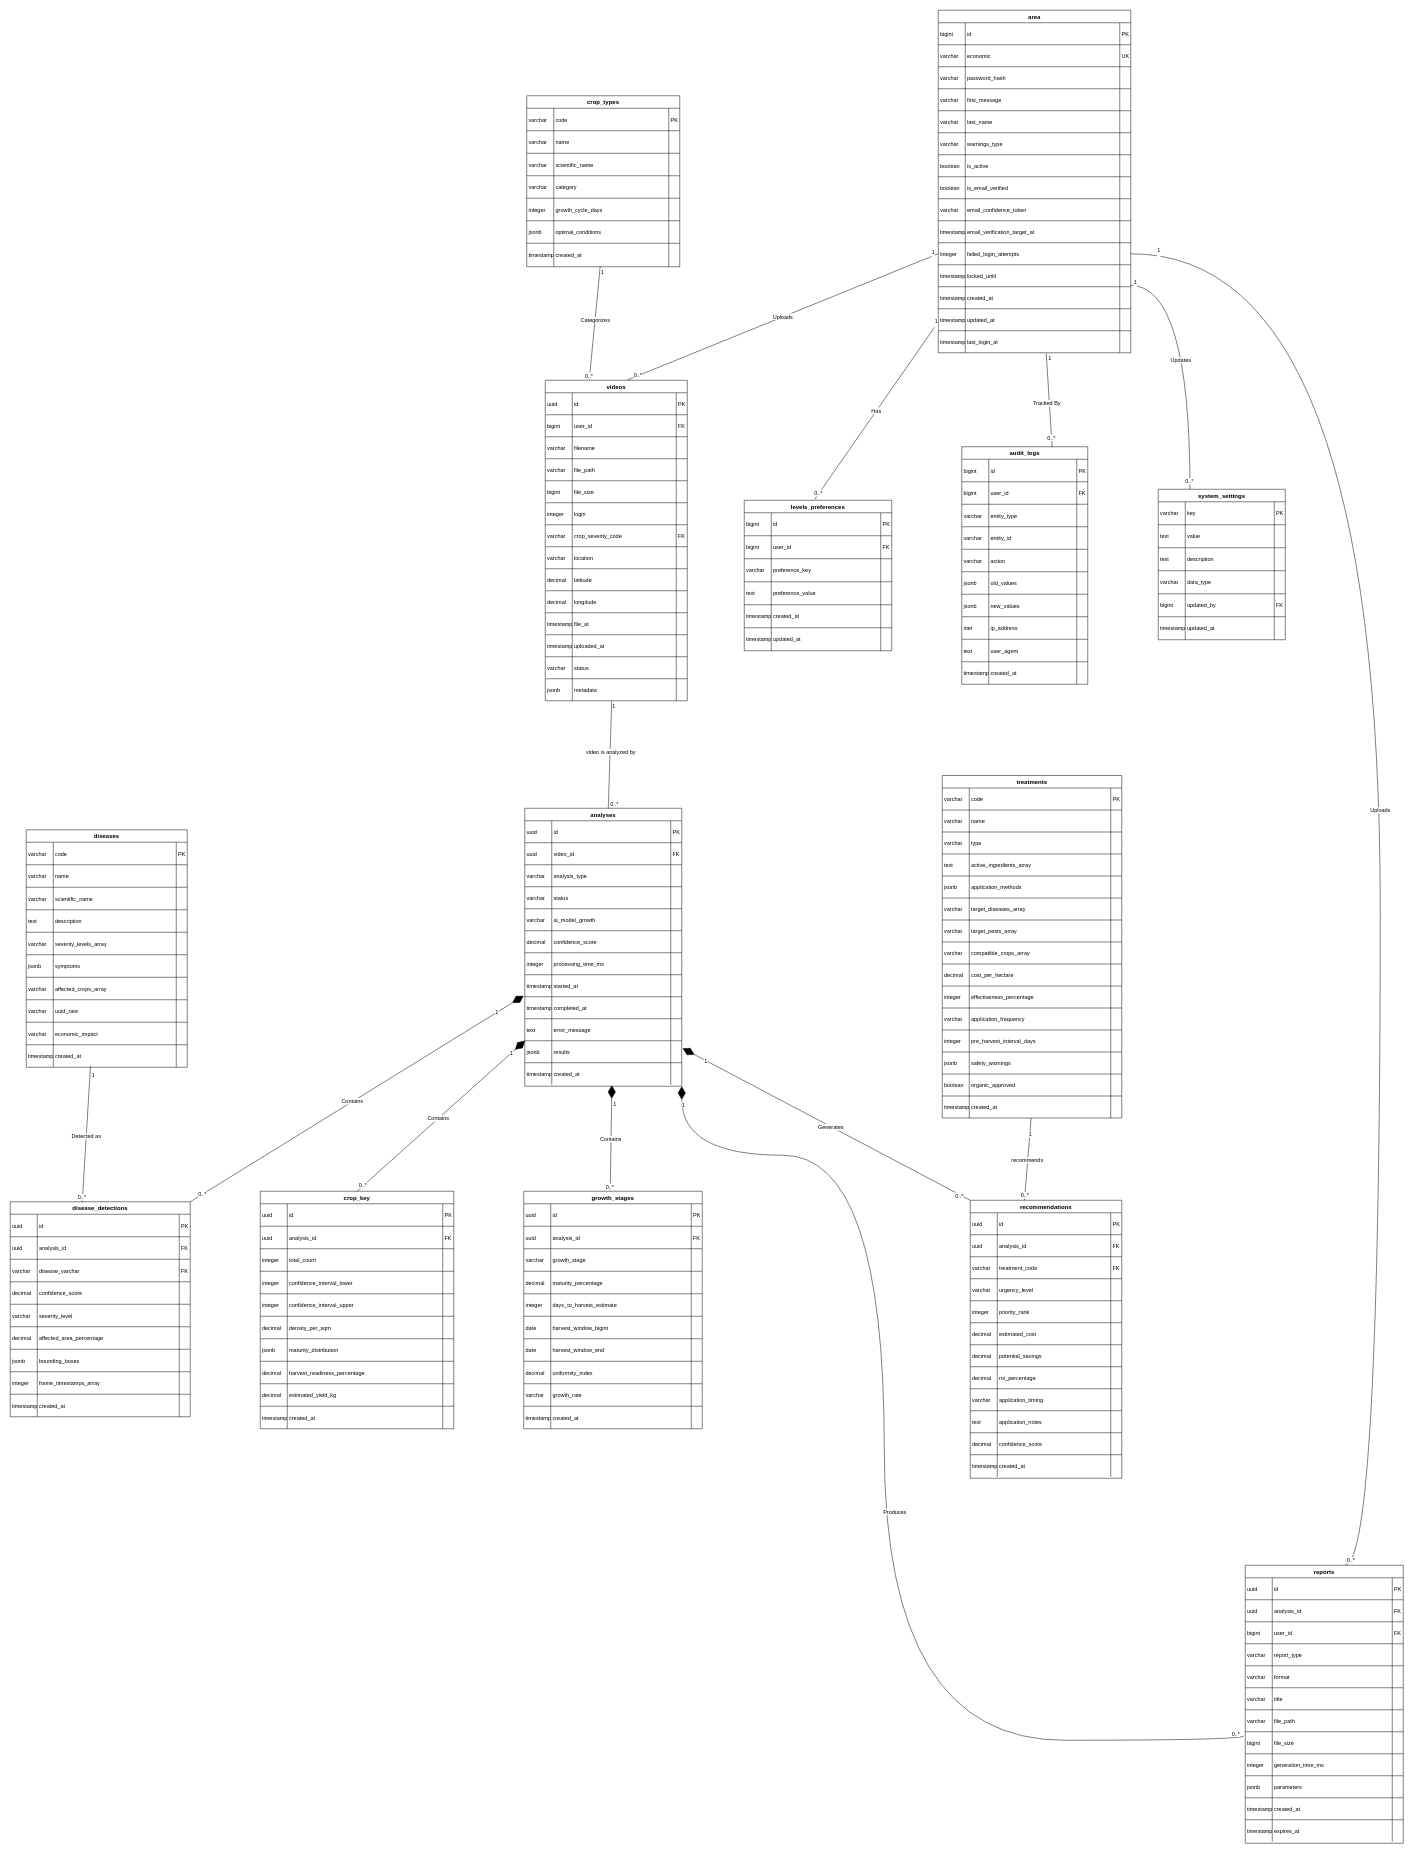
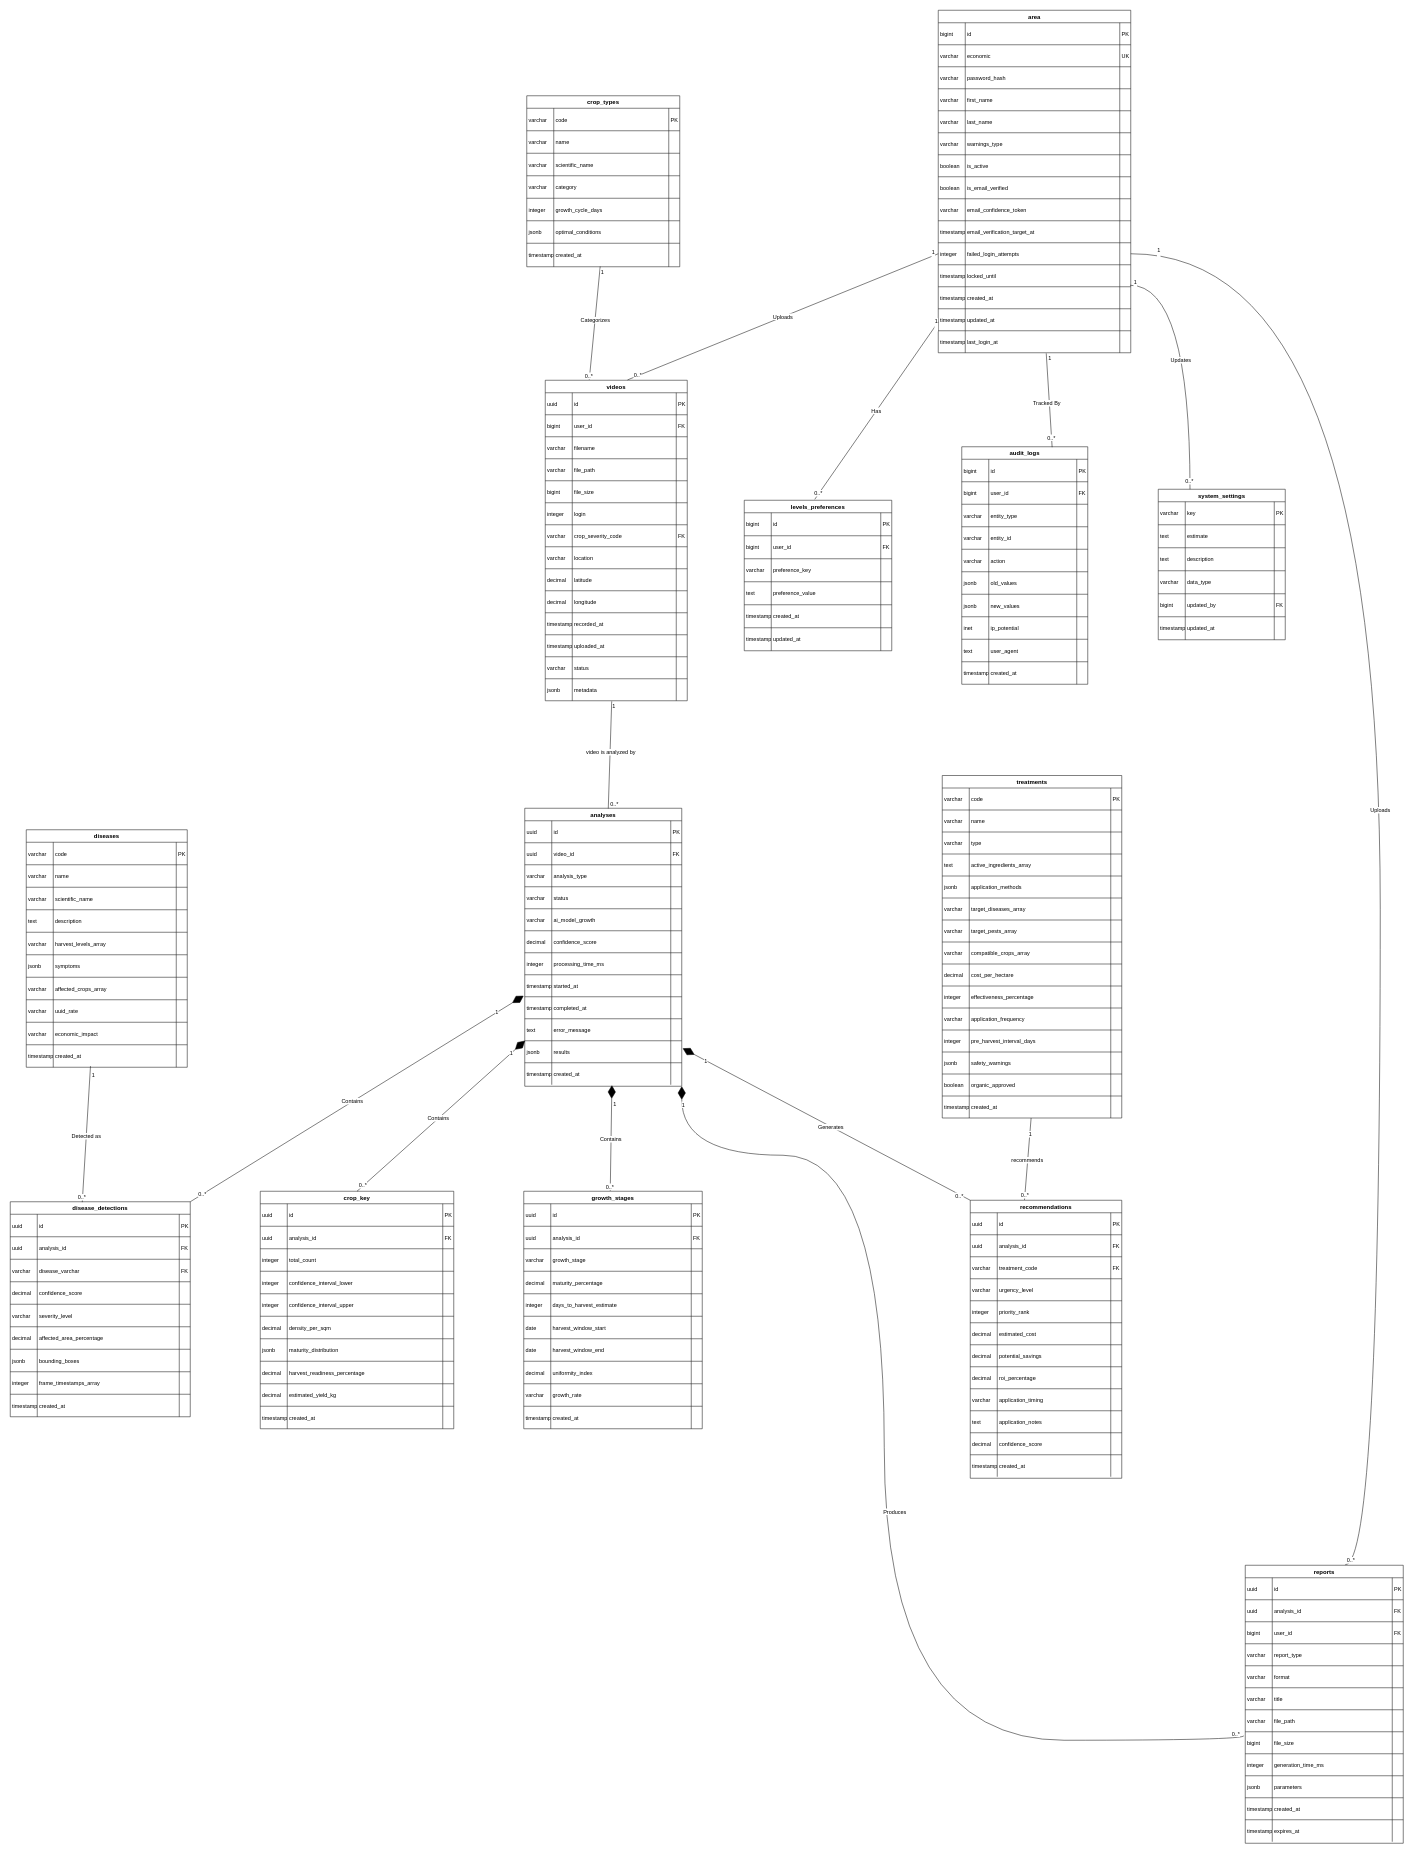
(986, 100) -> (982, 100)
(1194, 536) -> (1199, 536)
(583, 624) -> (591, 624)
(1005, 628) -> (1007, 628)
(85, 944) -> (84, 944)
(583, 1328) -> (583, 1328)
